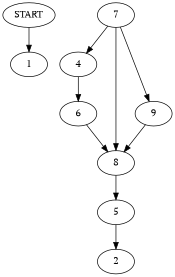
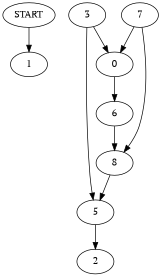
none -> (87, 15)
(78, 64) -> (115, 64)
(154, 114) -> none
